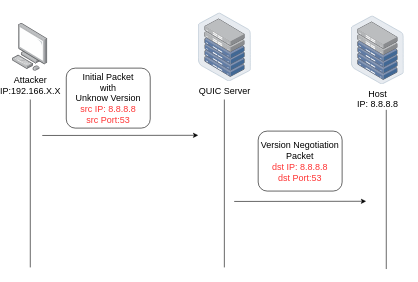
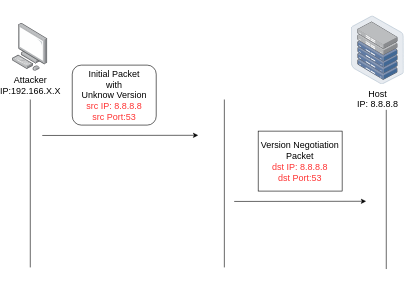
(225, 47) -> none
(108, 98) -> (114, 95)
(300, 161) -> (300, 161)
